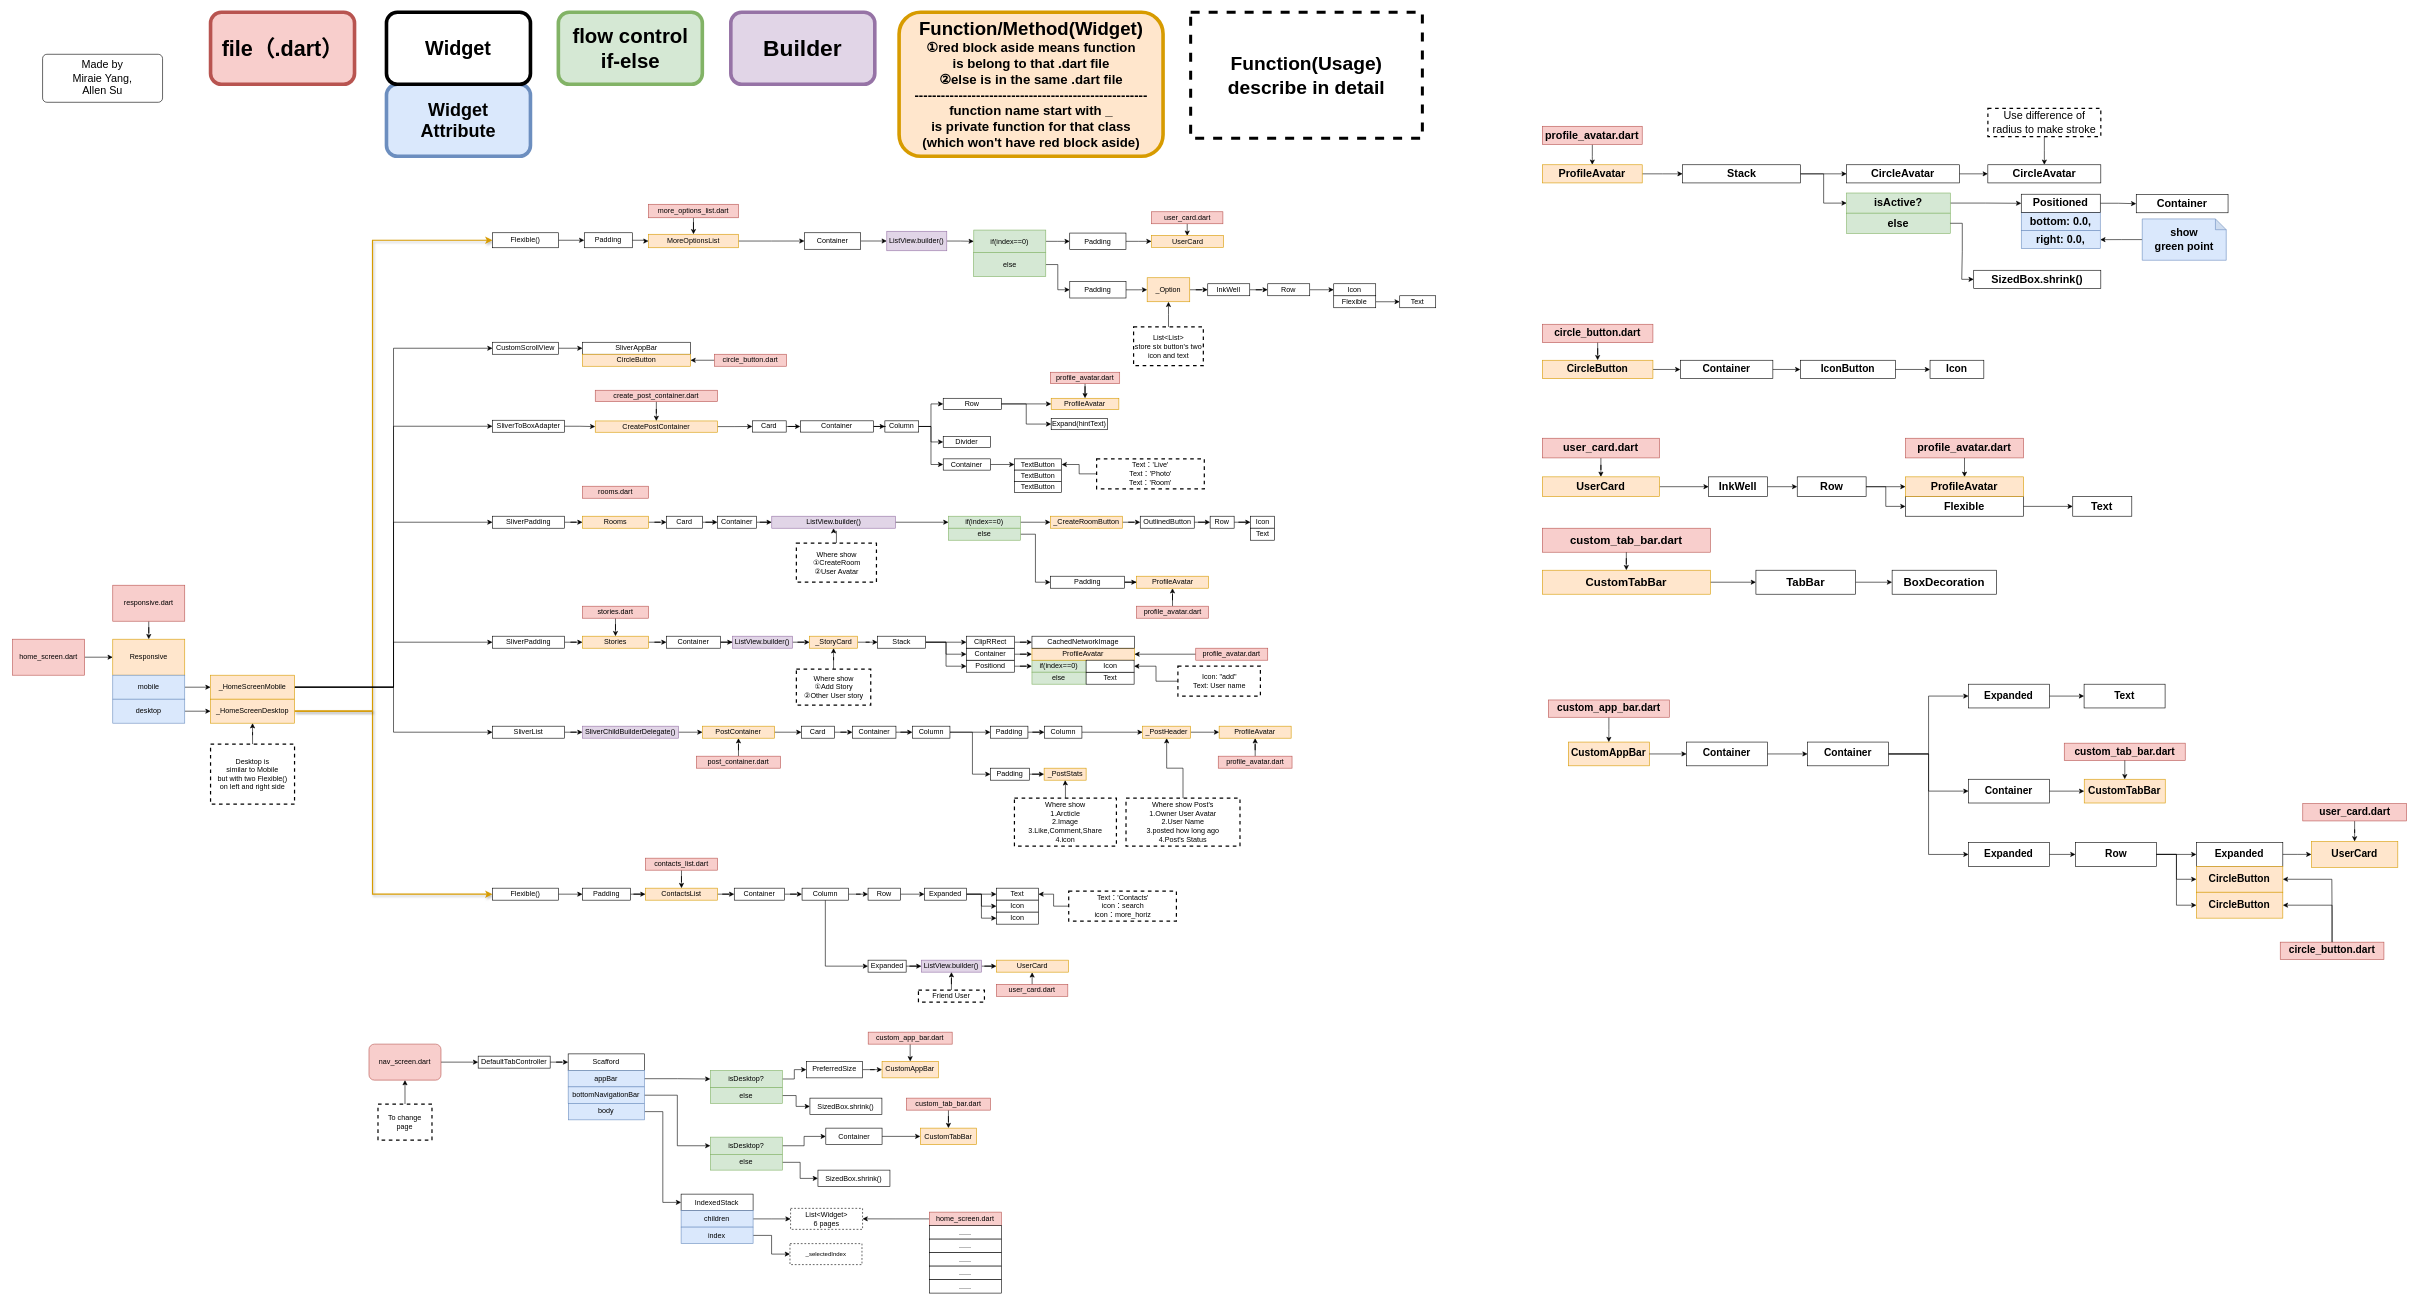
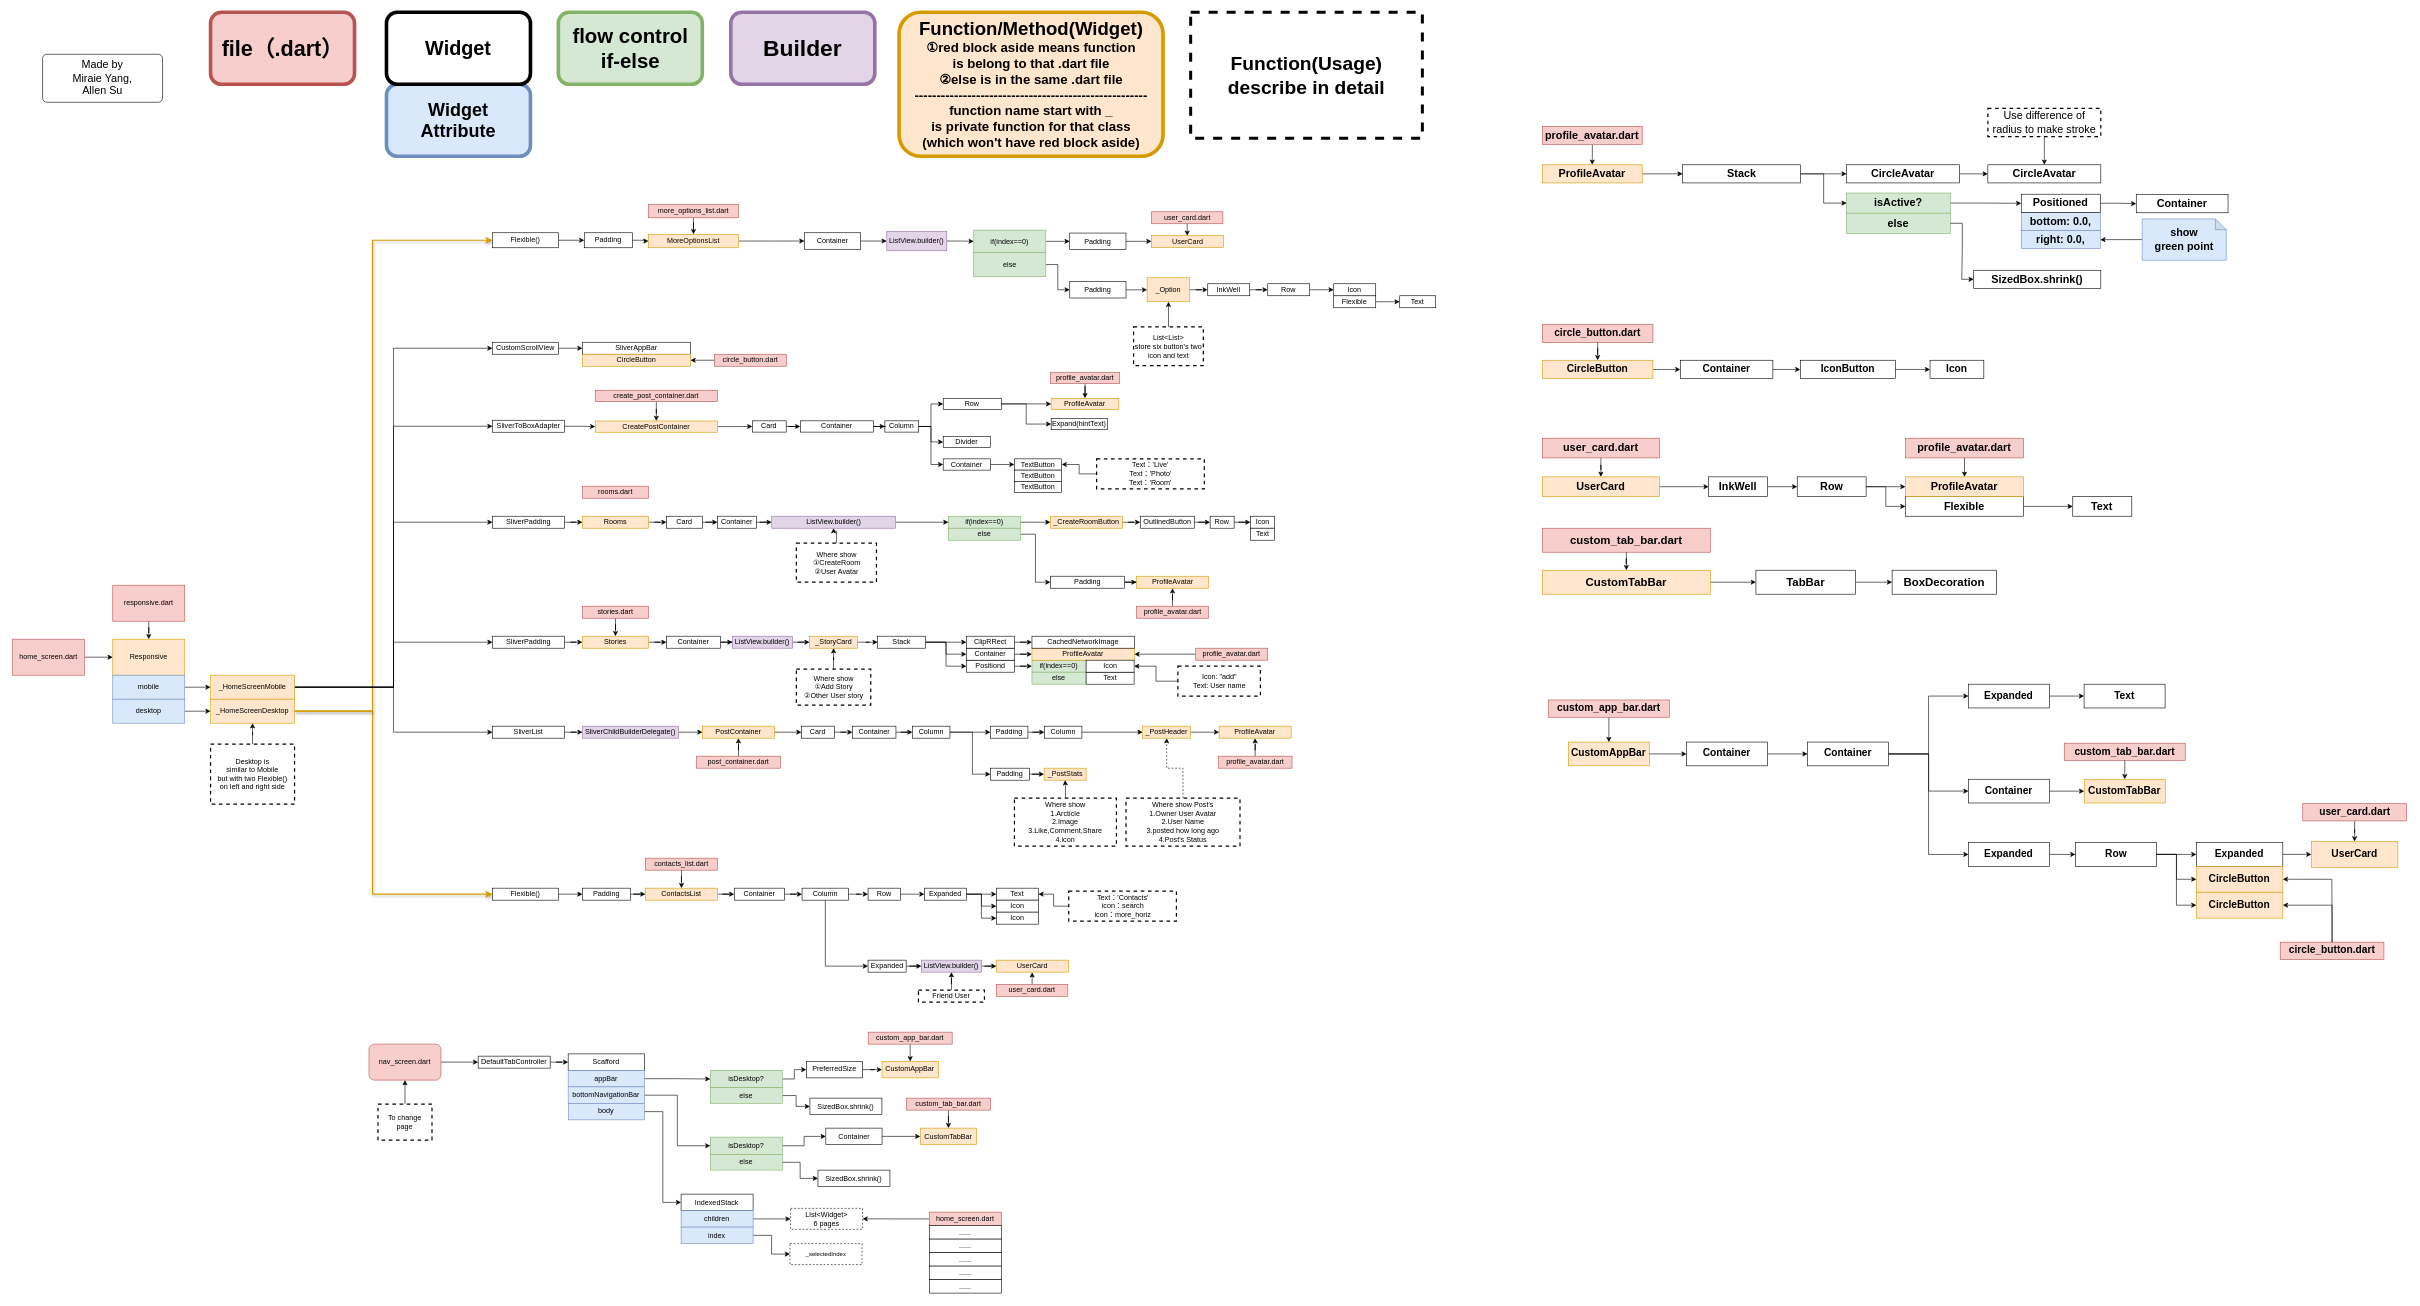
(1177, 768) -> (1177, 768)
